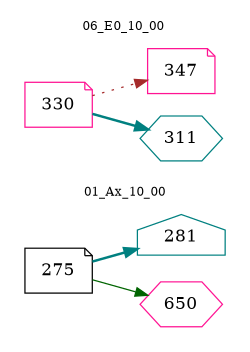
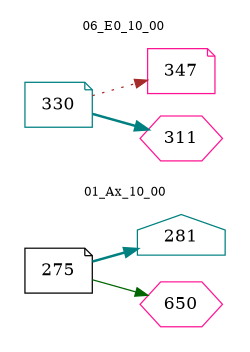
(59, 105) -> (59, 105)
(181, 138) -> (181, 138)
